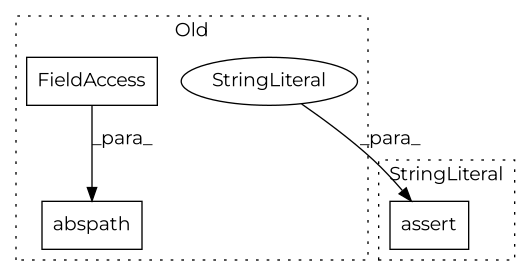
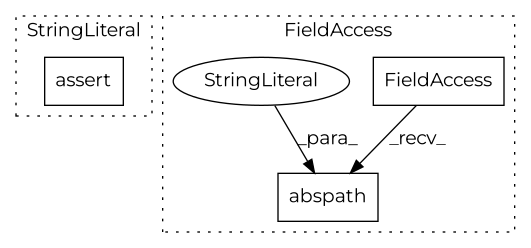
(192, 31) -> (339, 31)
(123, 139) -> (418, 139)
(355, 144) -> (291, 133)
